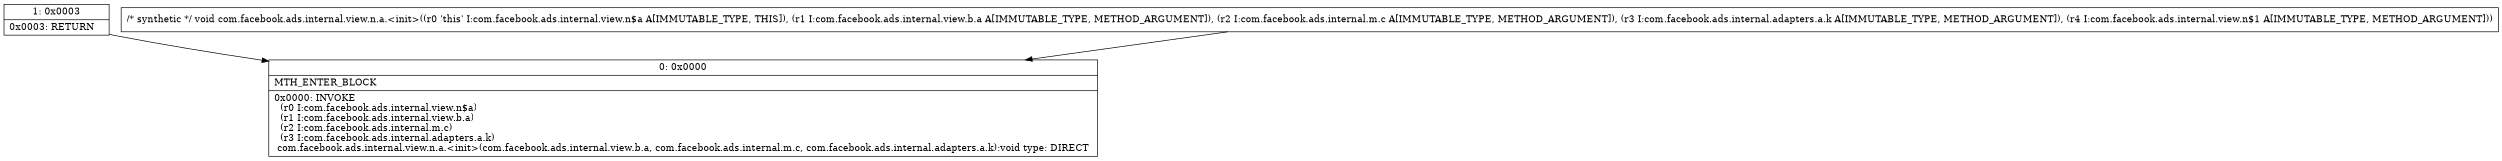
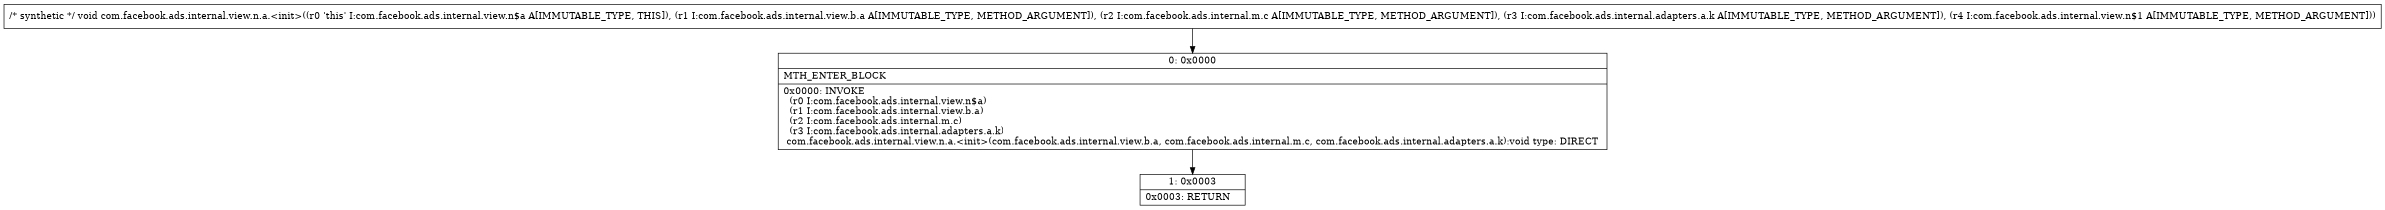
(185, 48) -> (1193, 159)
